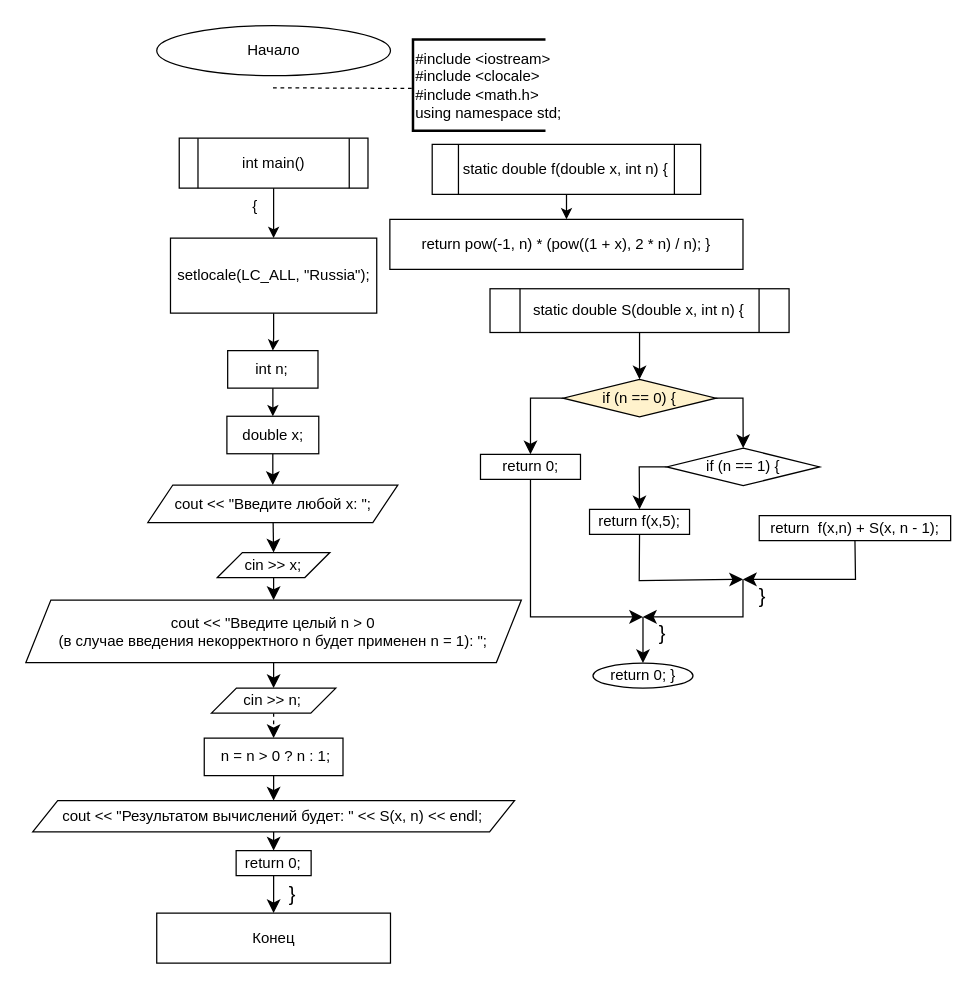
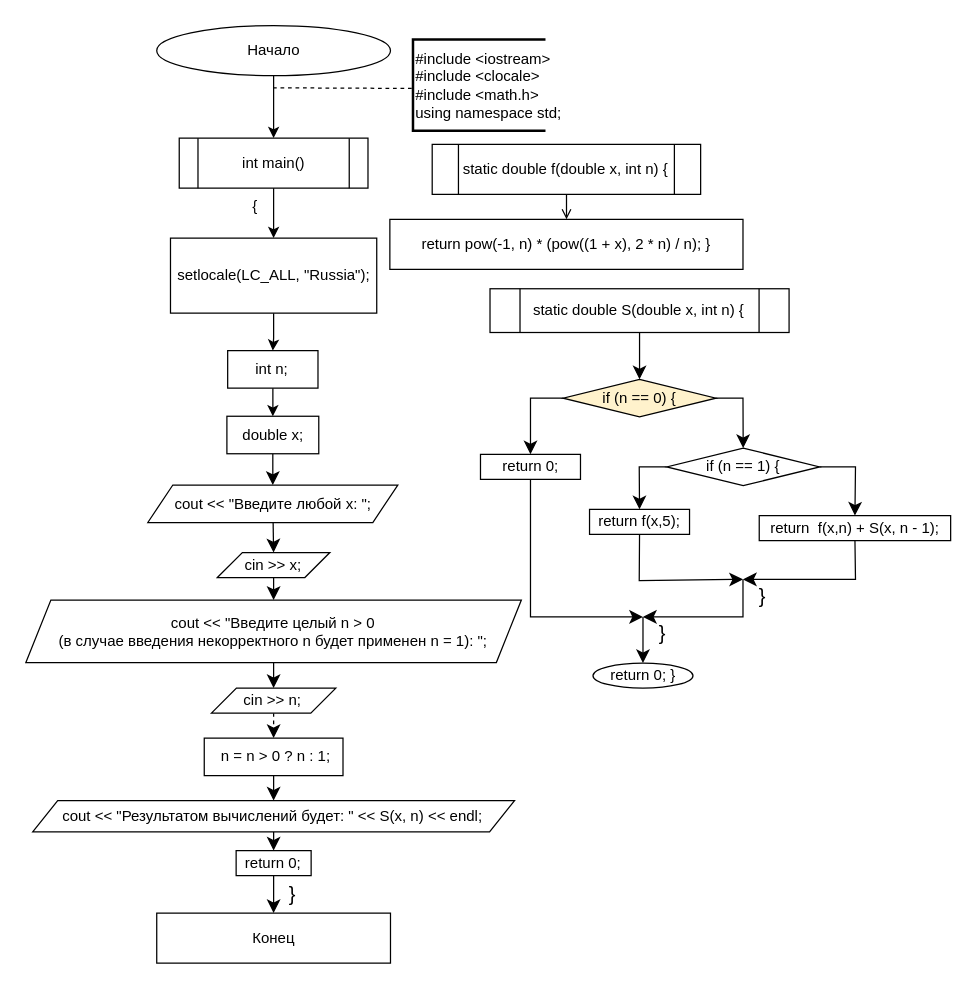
none -> (273, 103)
(566, 209) -> (566, 212)
none -> (855, 468)
